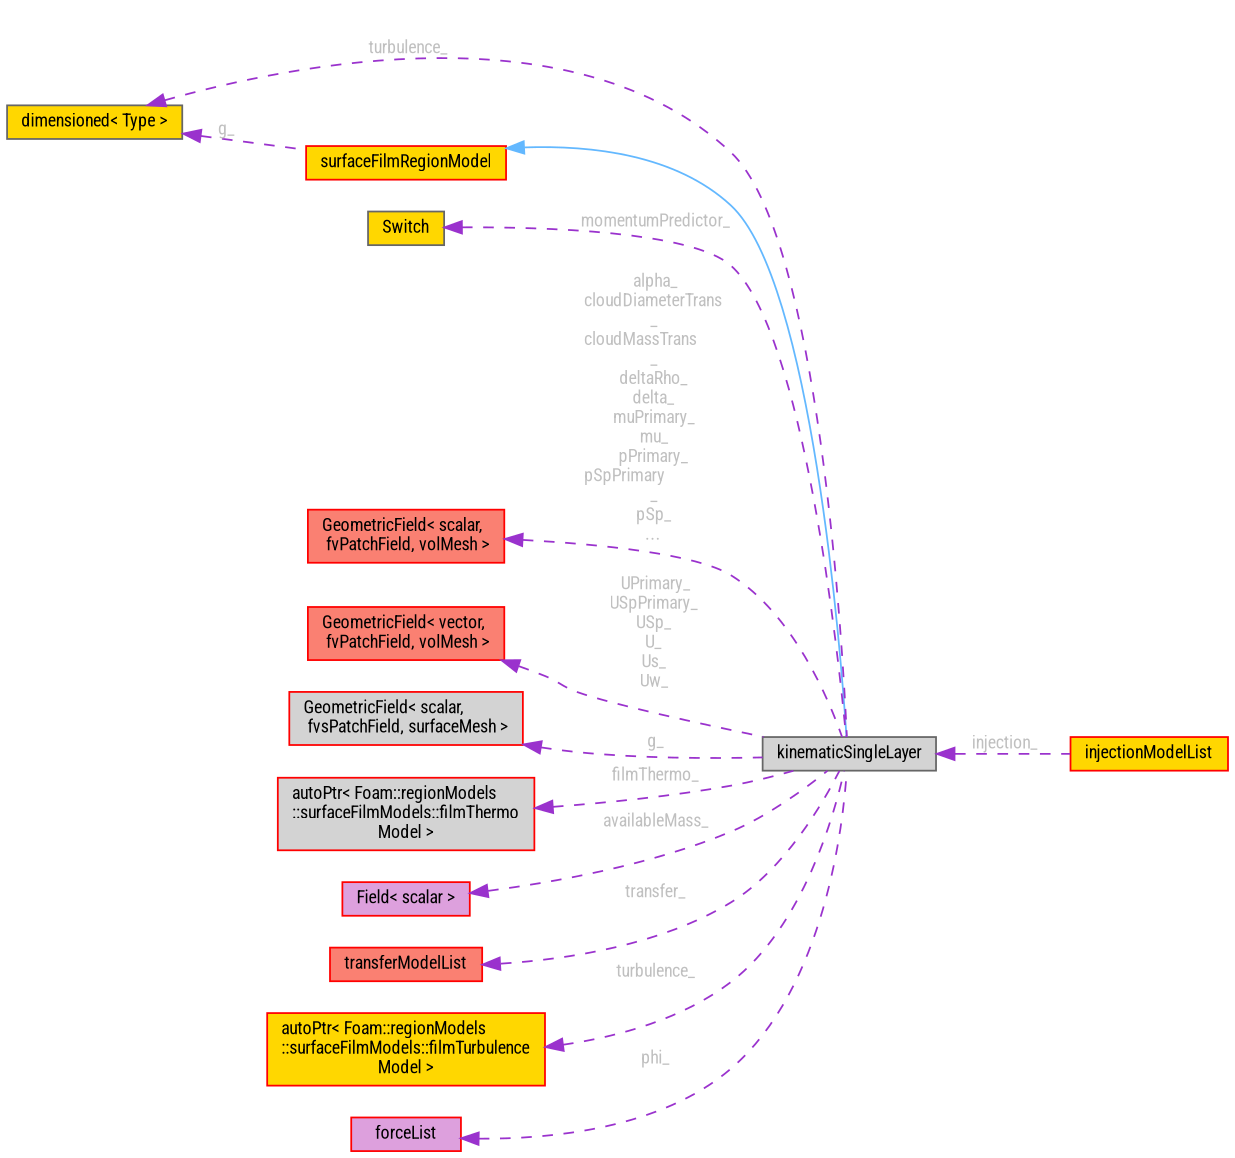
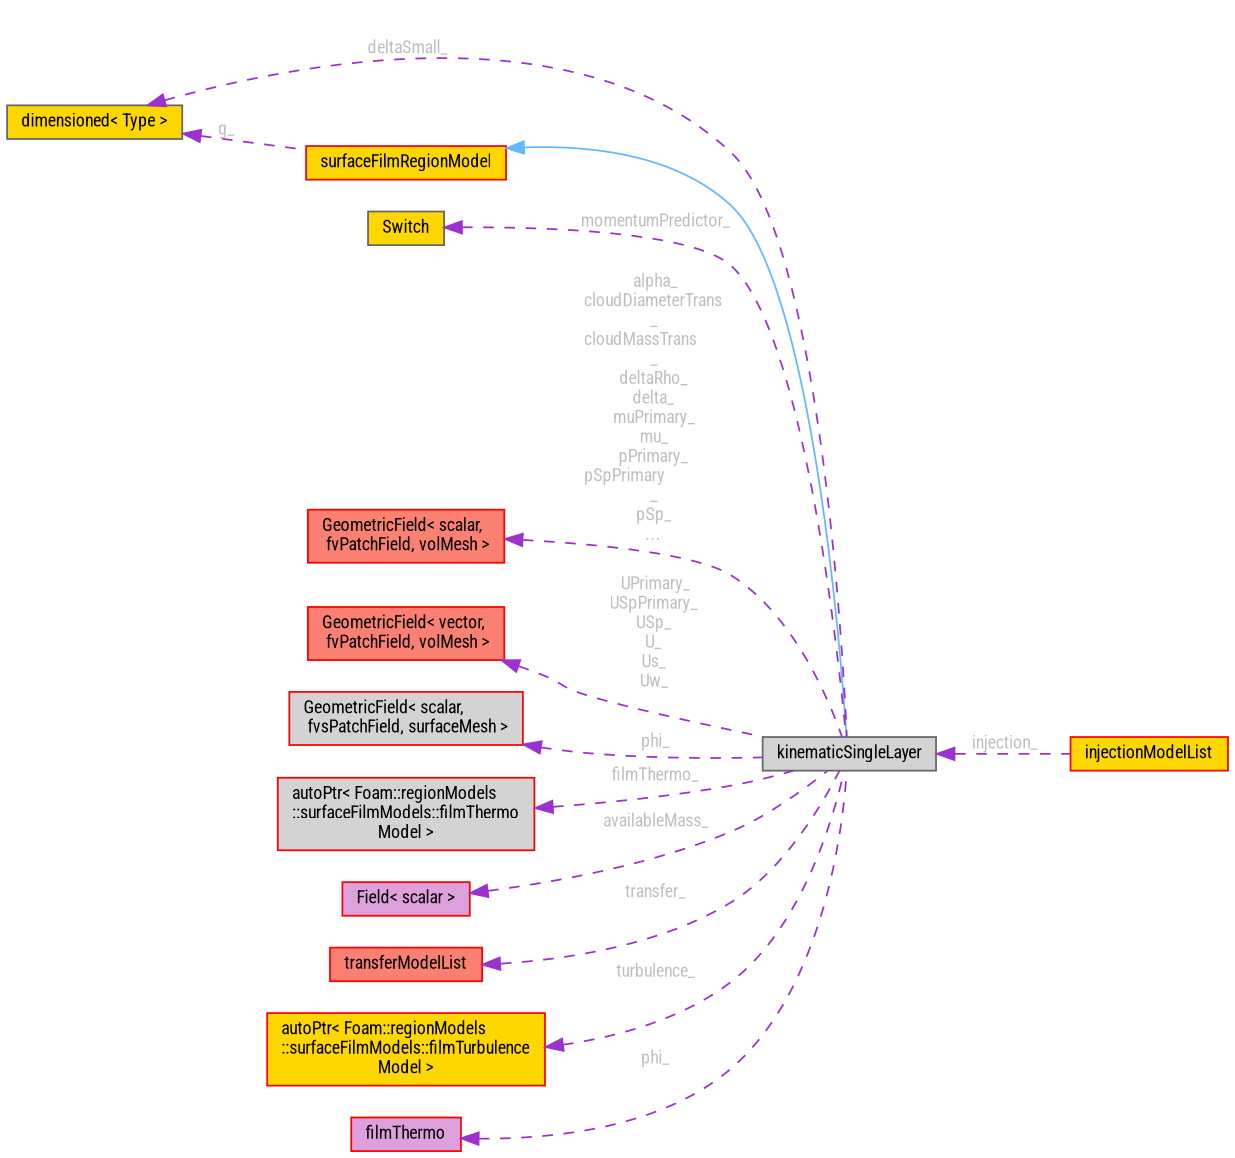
(406, 49) -> (406, 49)
(654, 742) -> (654, 742)
(406, 1134) -> (406, 1134)
